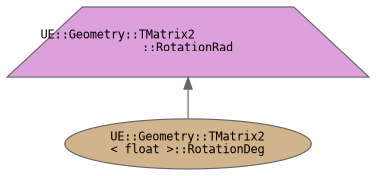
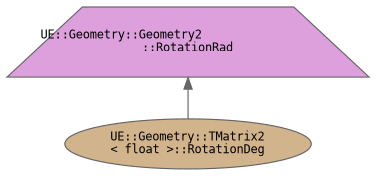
(188, 42) -> (188, 42)
